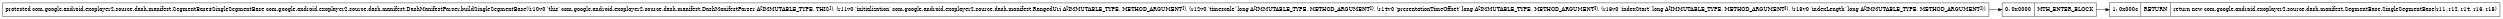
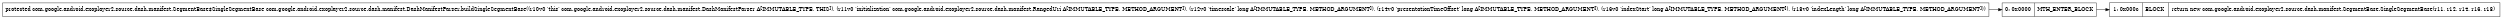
(2156, 9) -> (2155, 9)
